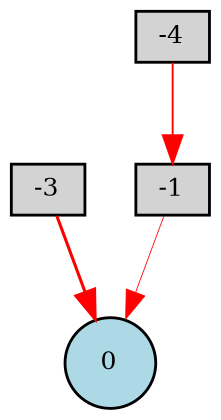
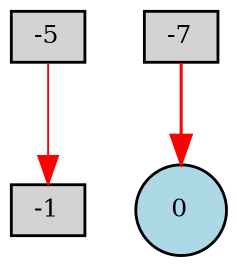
(173, 37) -> (48, 37)
(48, 190) -> (181, 37)
(150, 254) -> none
